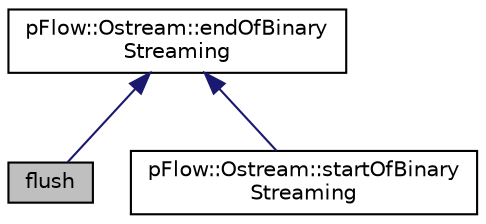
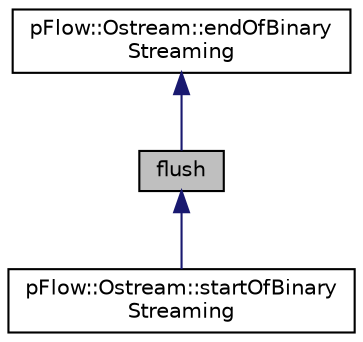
(248, 120) -> (182, 241)
